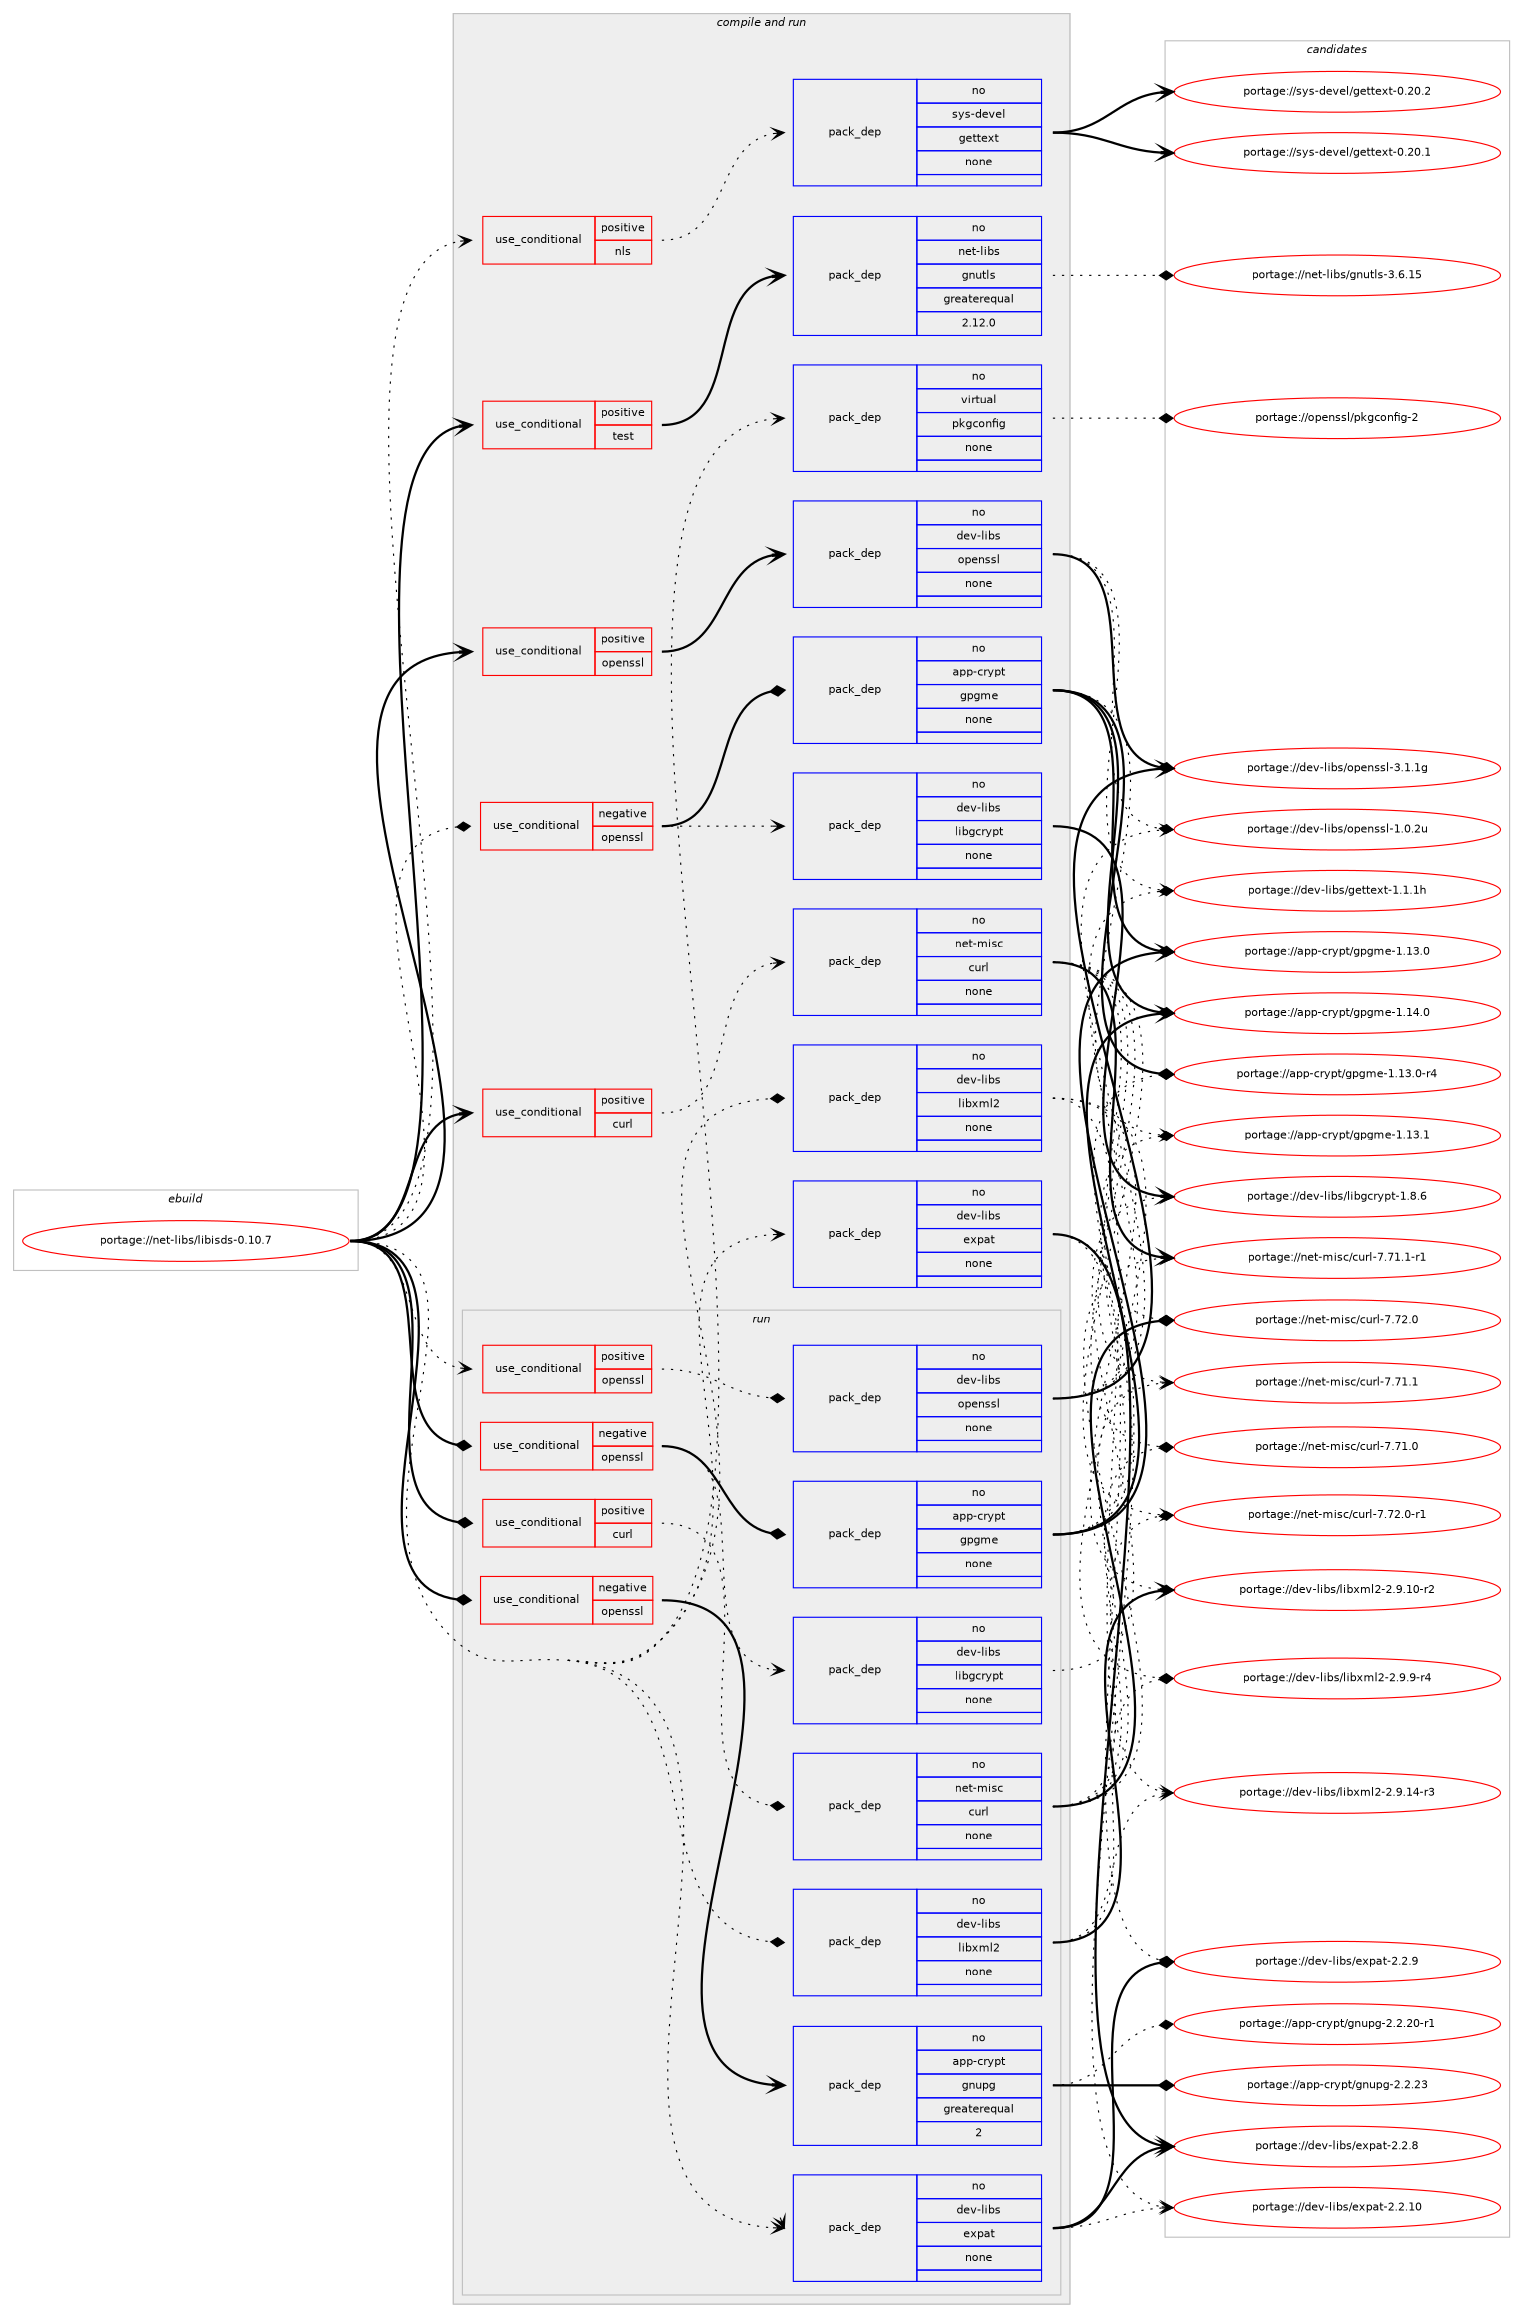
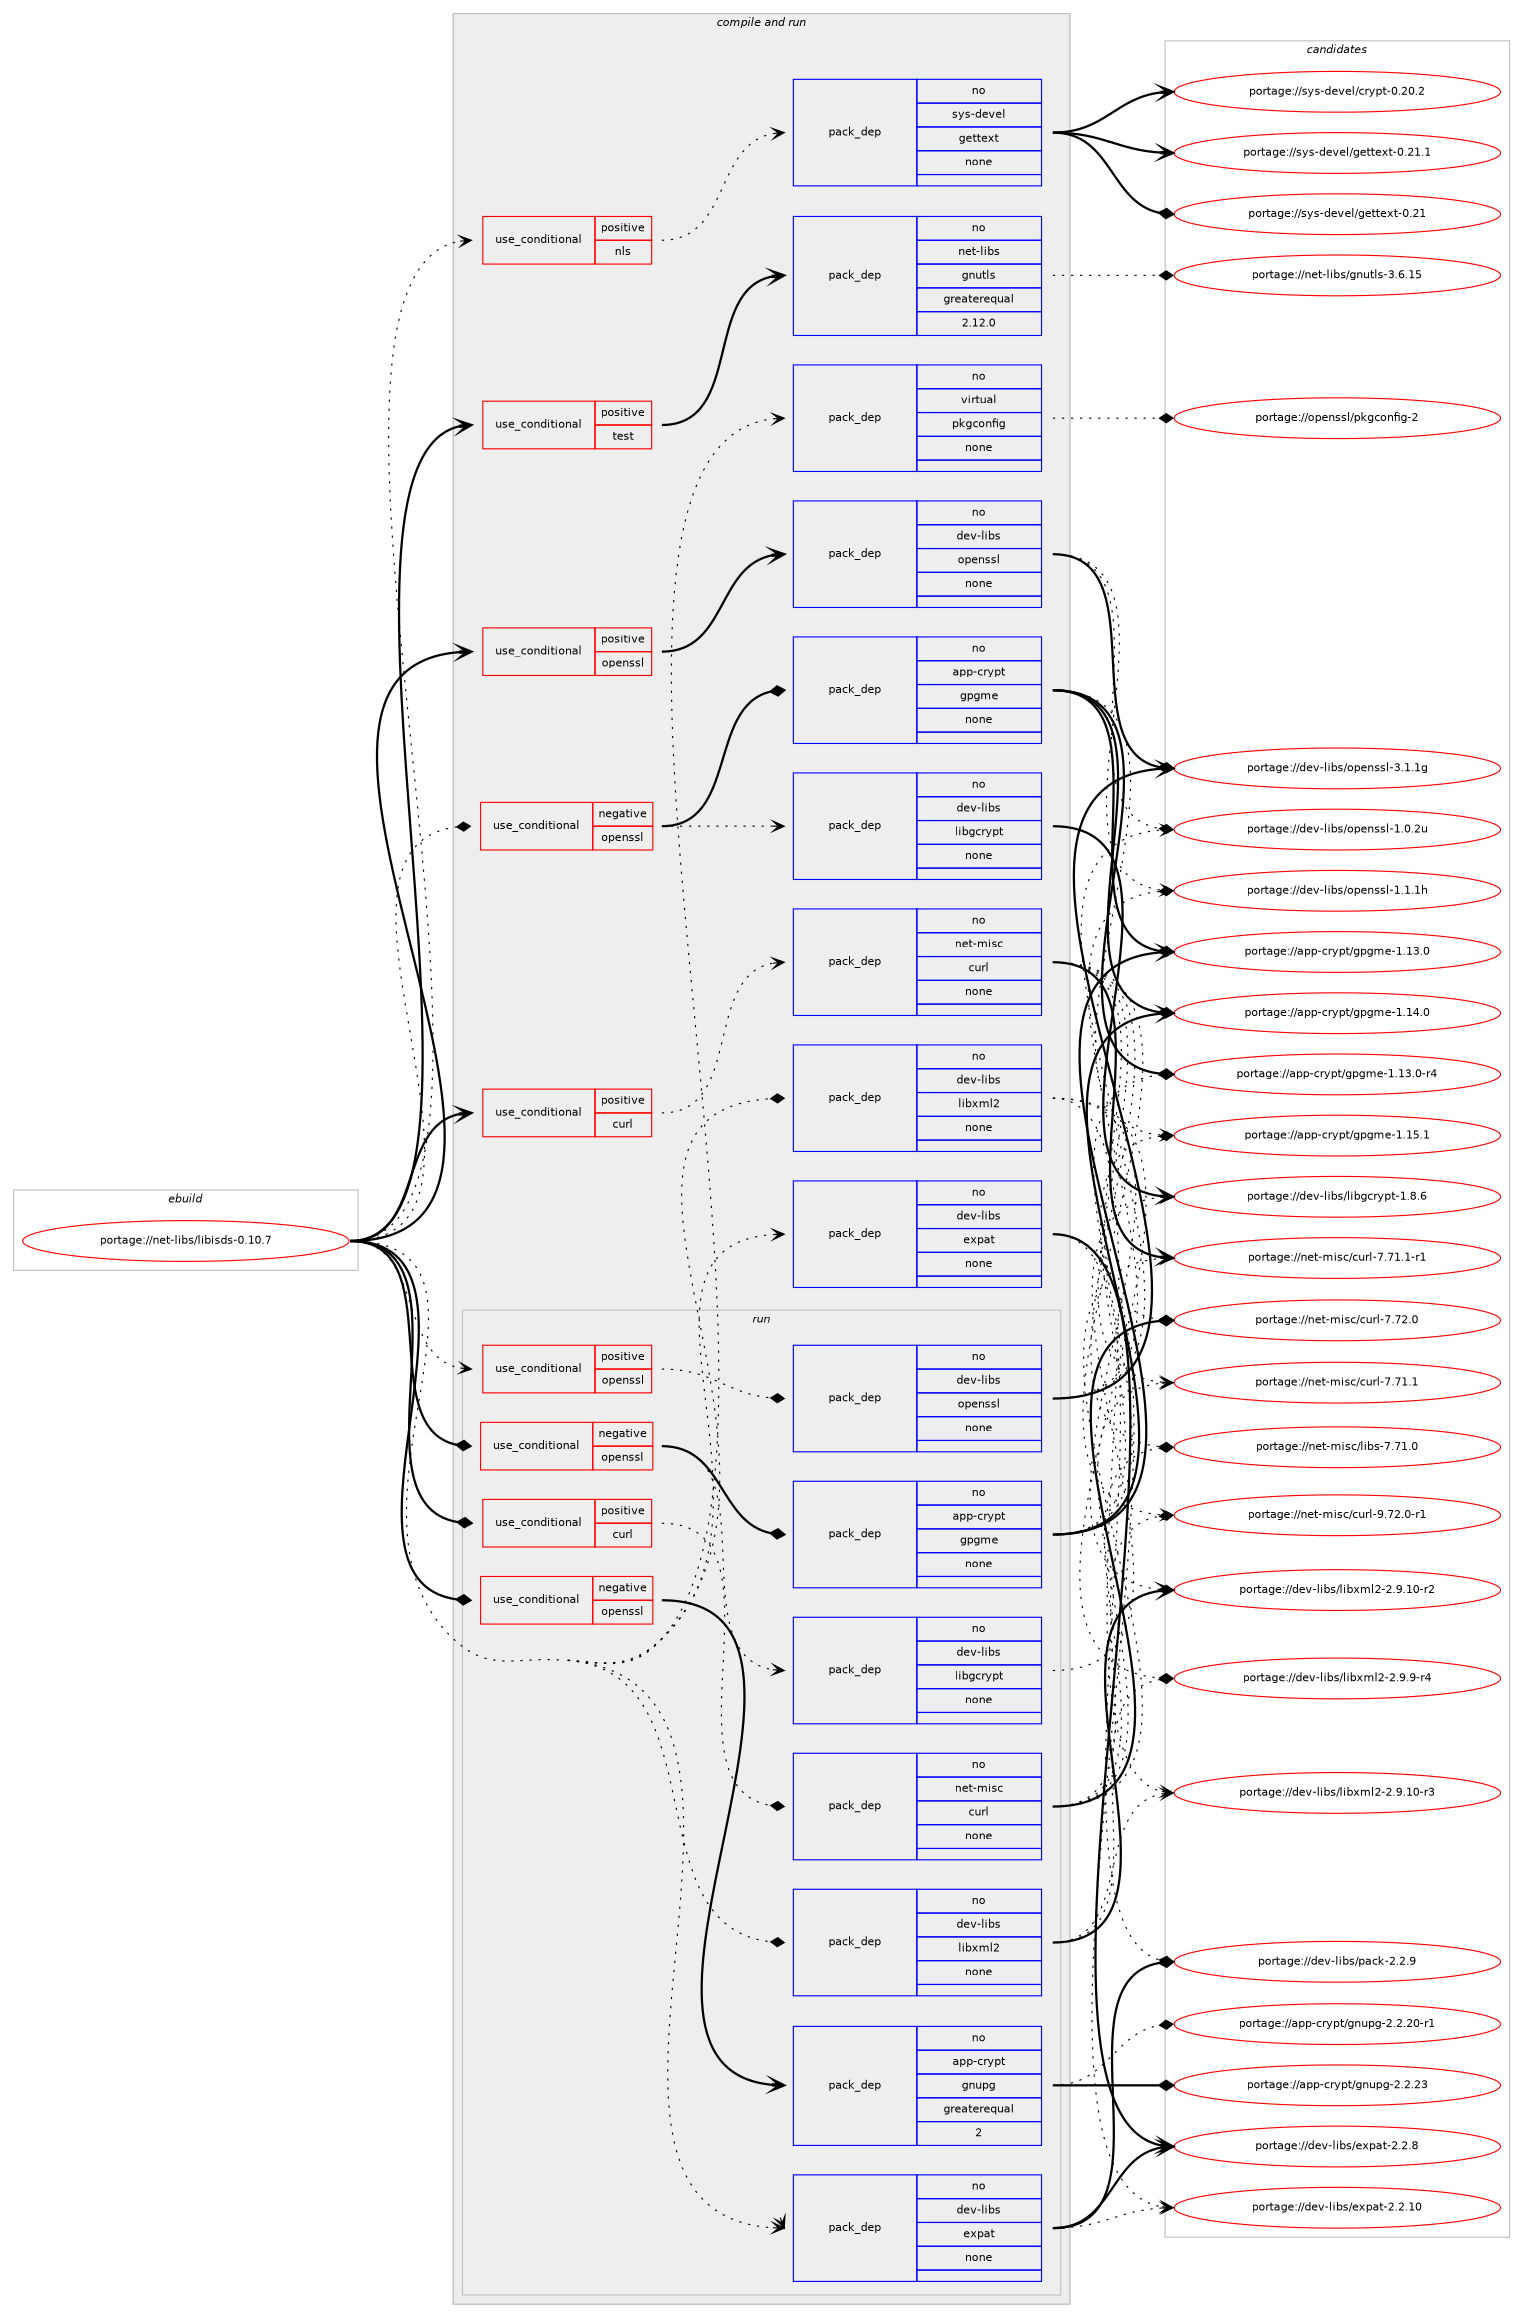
(1337, 92) -> (1337, 92)
(1337, 153) -> (1337, 153)
none -> (1337, 214)
(1337, 891) -> (1337, 891)
(1337, 1136) -> (1337, 1136)
(1337, 1447) -> (1337, 1447)
(1337, 1515) -> (1337, 1515)
(1337, 1793) -> (1337, 1793)
(1337, 1962) -> (1337, 1962)
